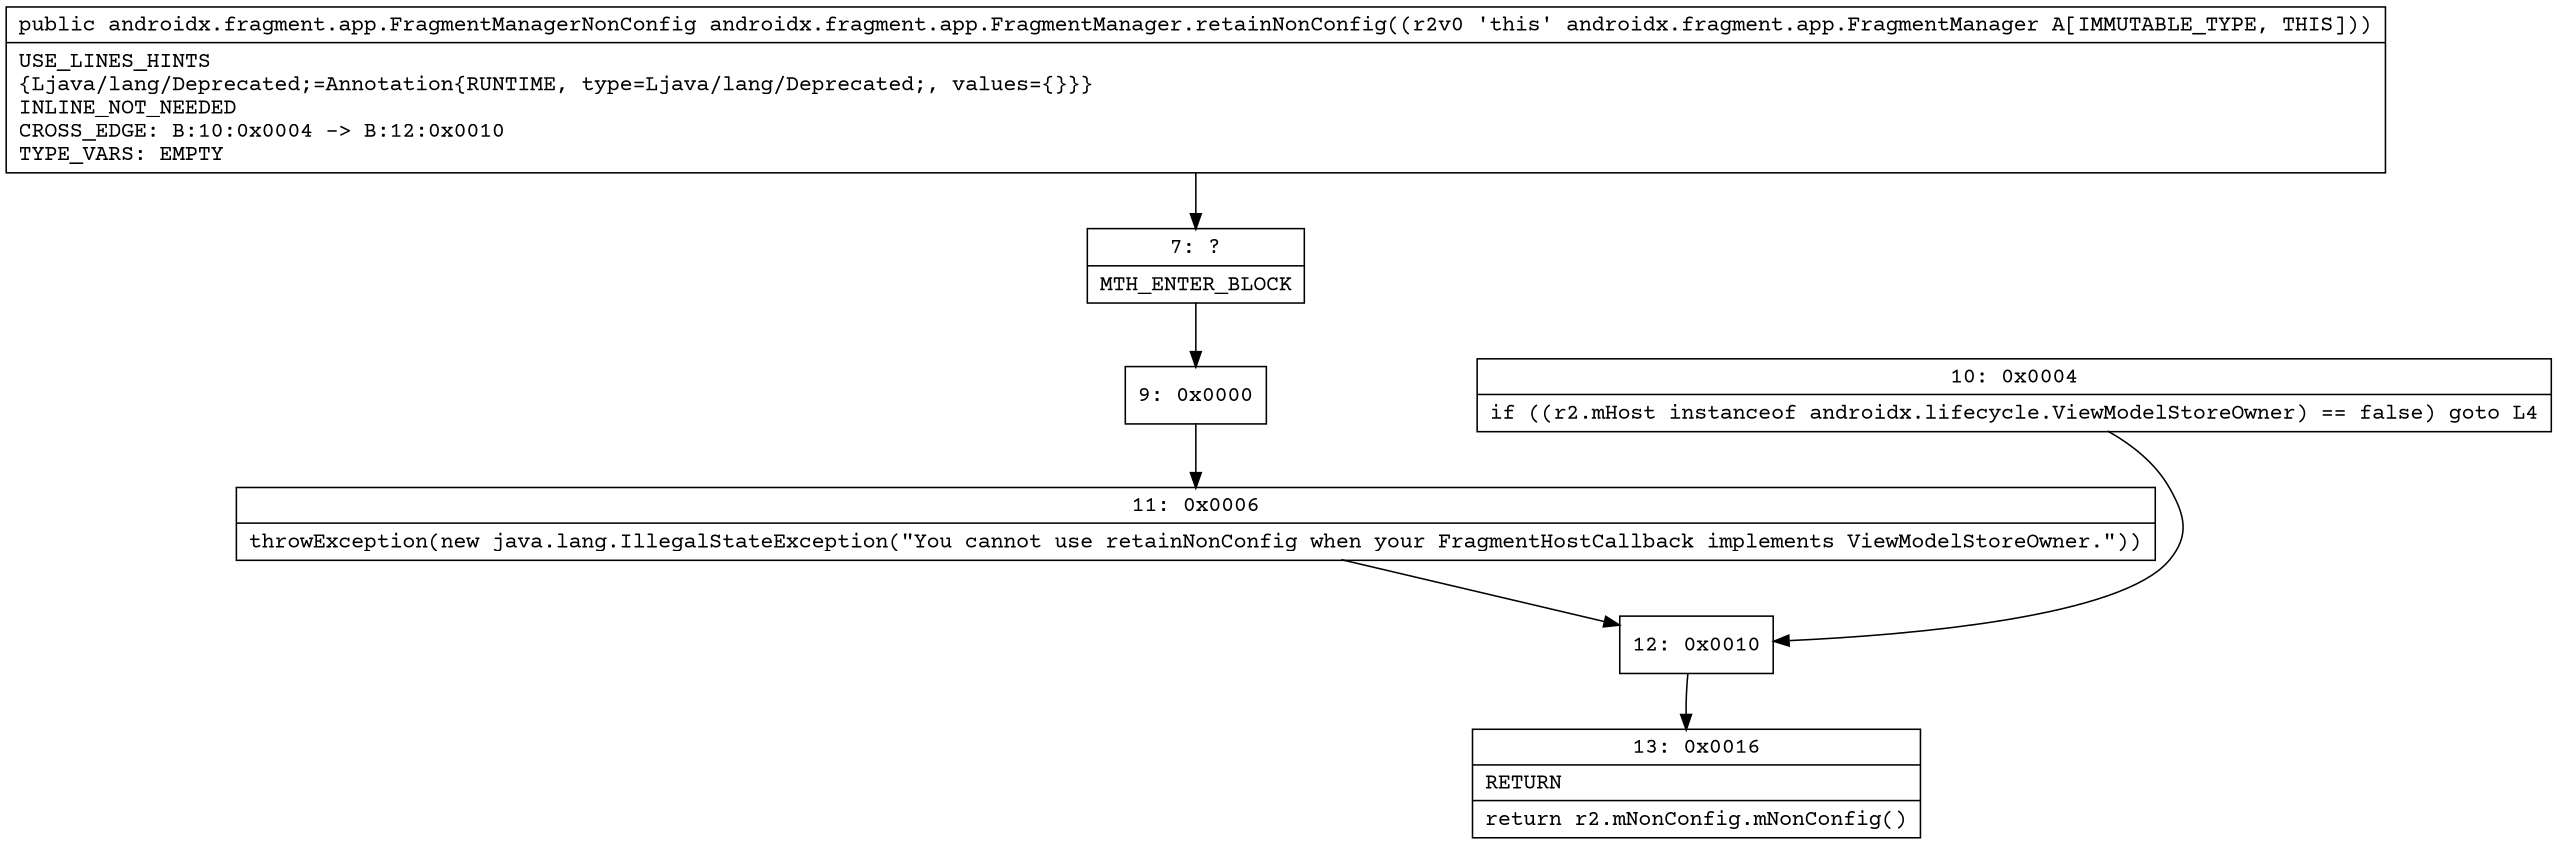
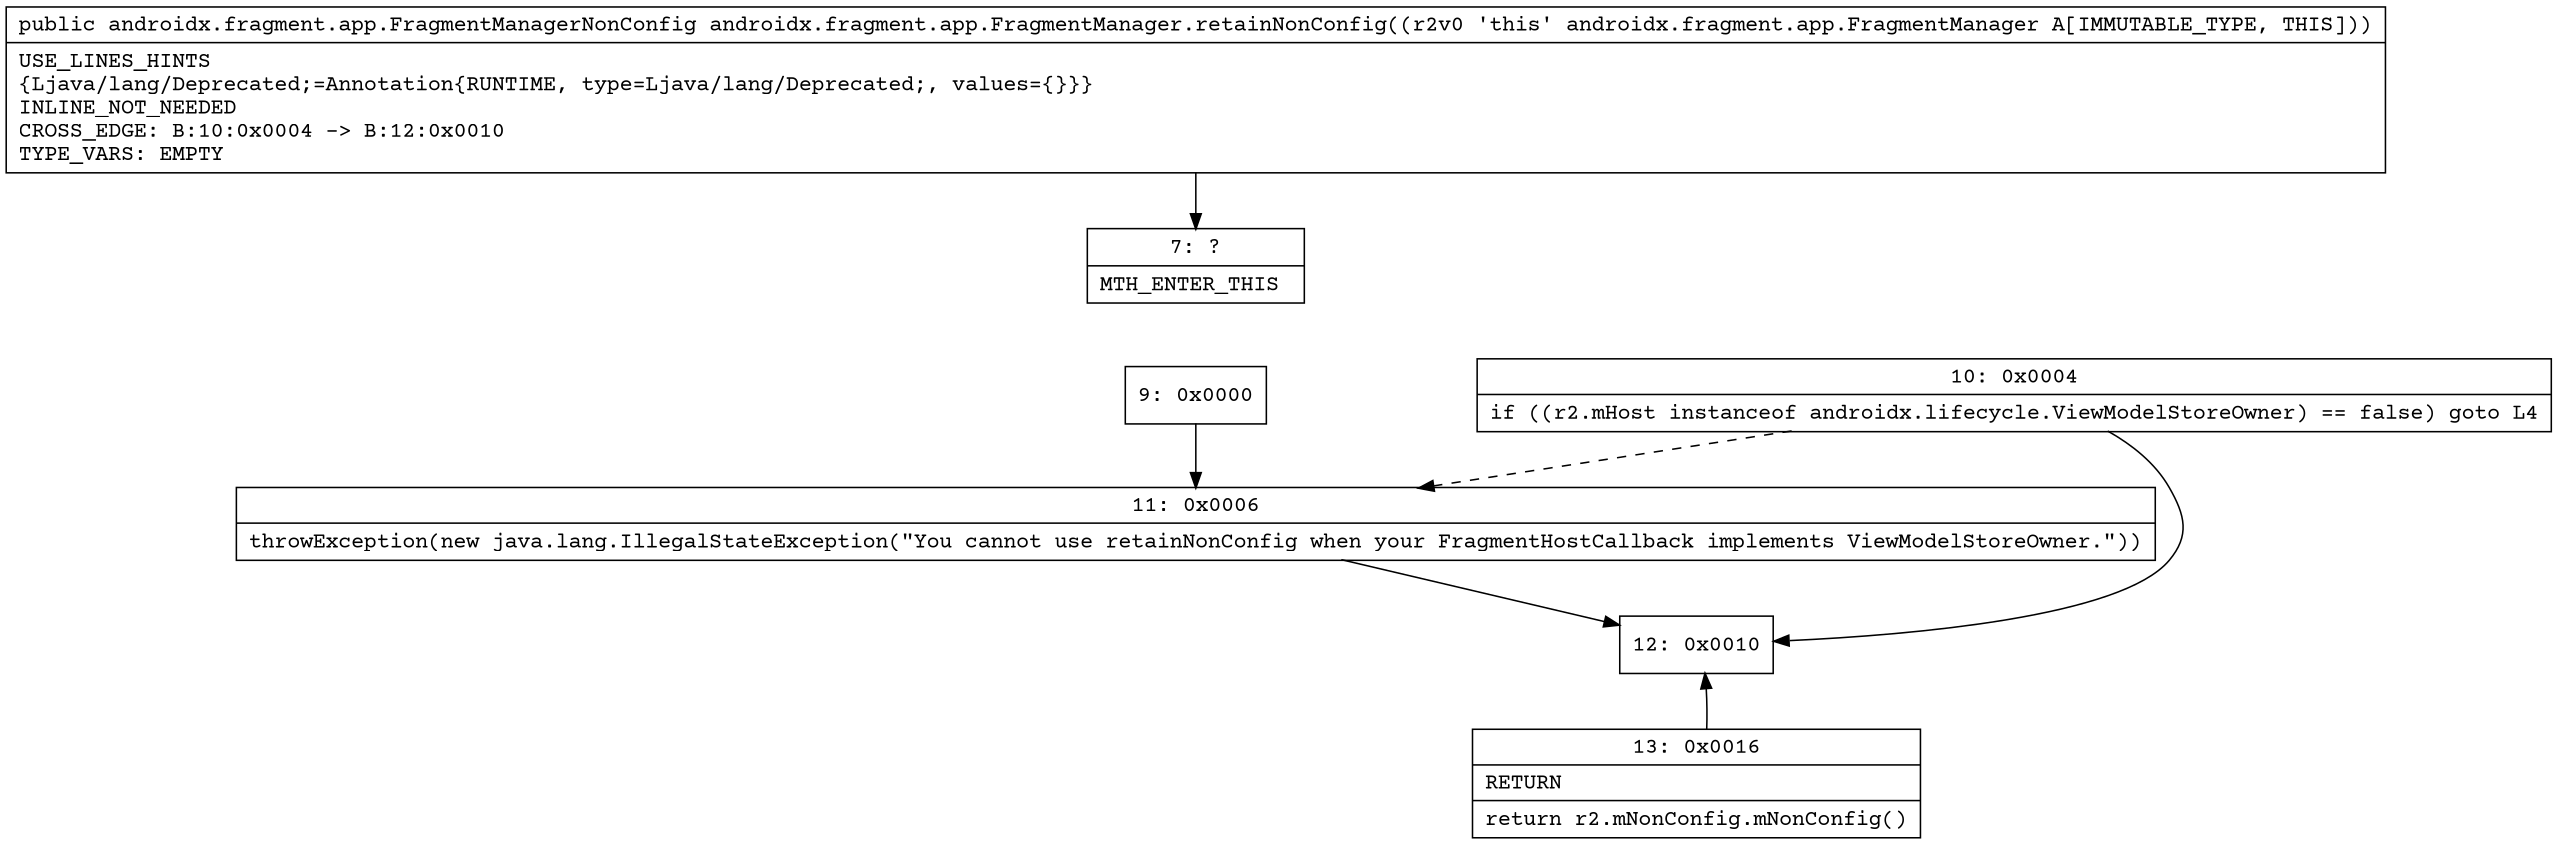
(1196, 284) -> (1190, 284)
(1196, 327) -> none
none -> (1613, 458)
(1686, 694) -> (1707, 709)
